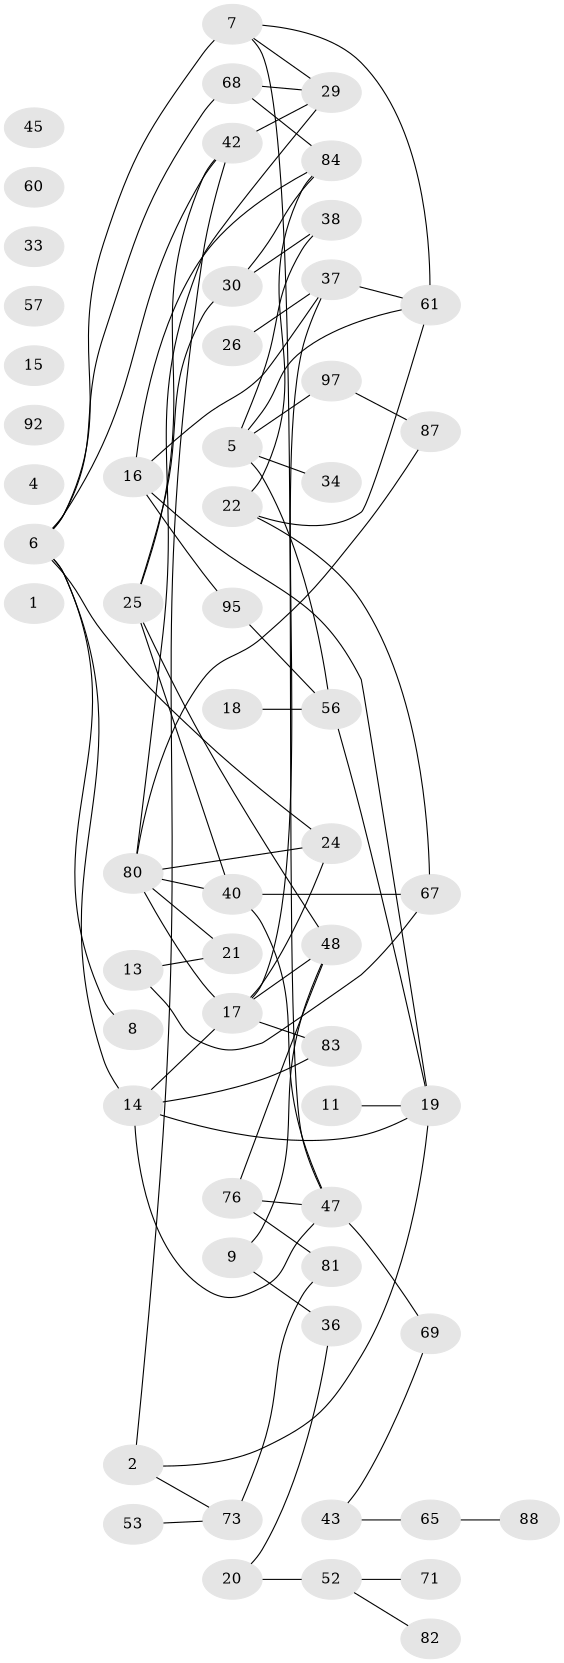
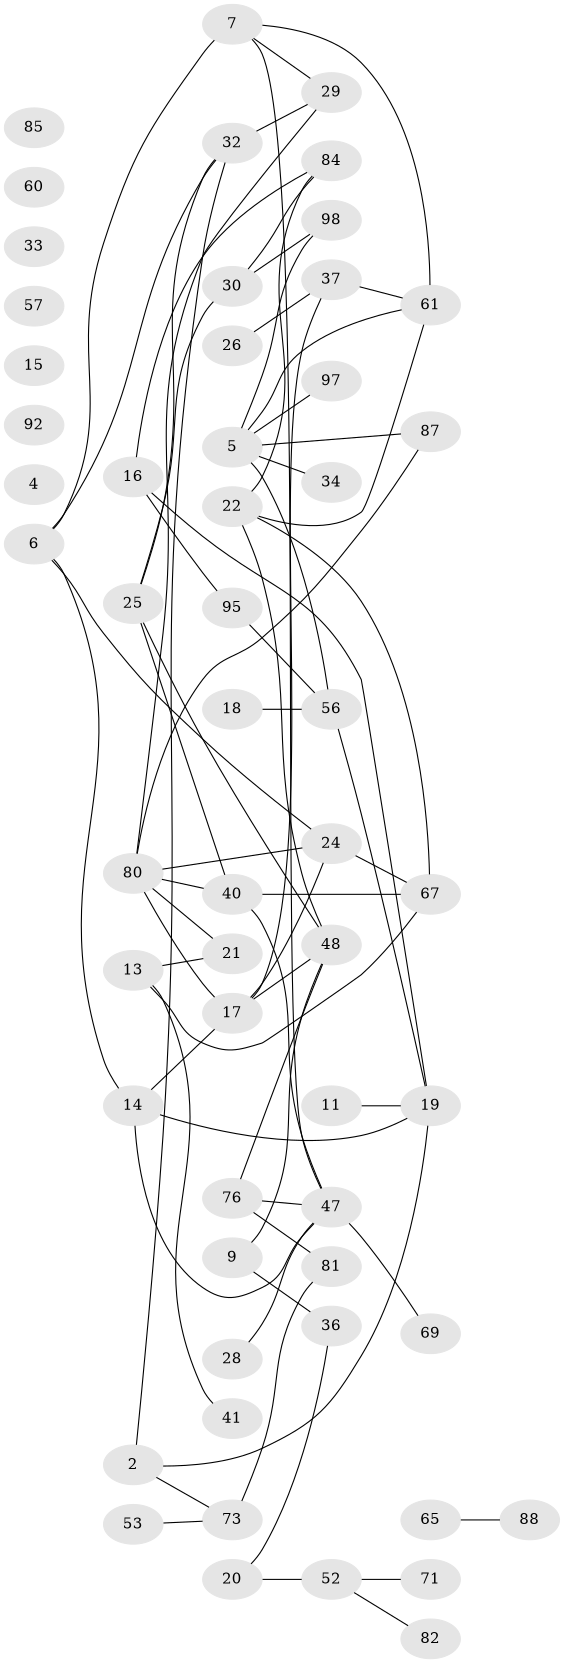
(232, 84) -> none
(34, 128) -> (34, 128)
(232, 143) -> (232, 143)
(332, 220) -> (332, 220)
(245, 390) -> none
(381, 406) -> (332, 439)
(34, 604) -> none
none -> (282, 726)
none -> (382, 870)
(133, 1030) -> none
(332, 1046) -> none
none -> (232, 1359)
none -> (232, 1419)
(332, 1520) -> none
